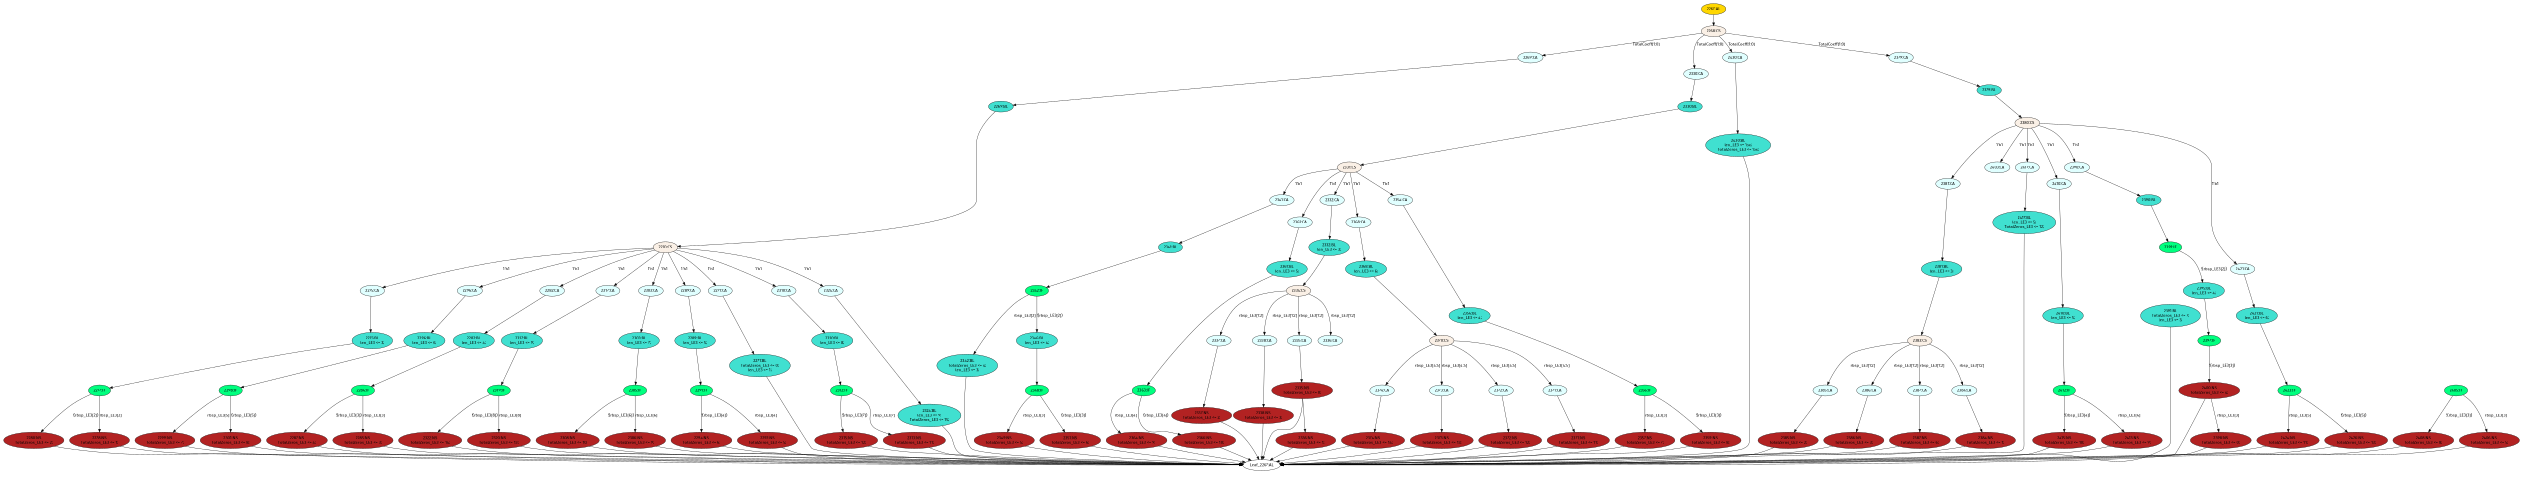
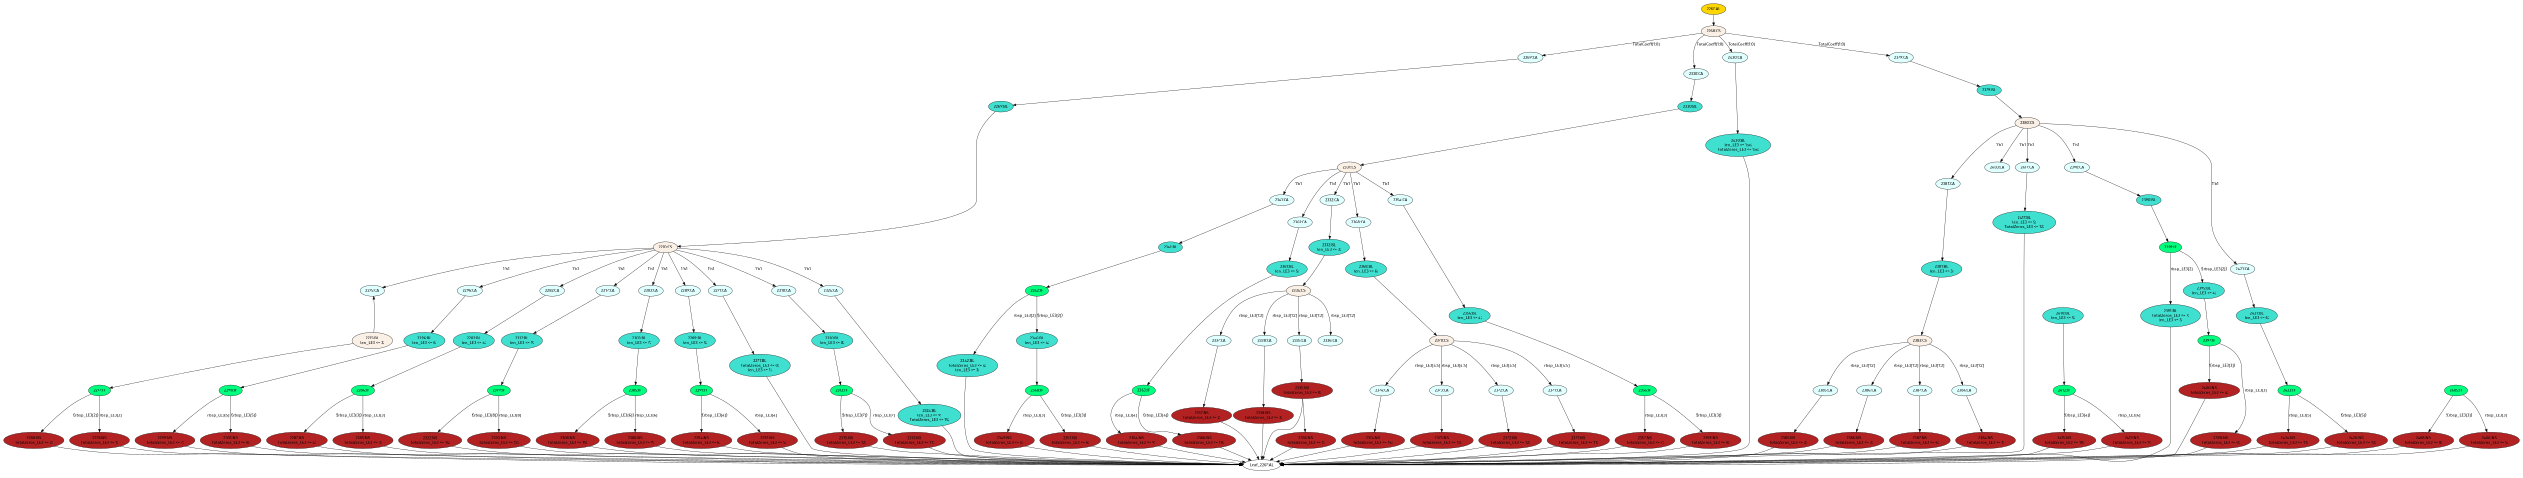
(2059, 184) -> none
none -> (2171, 277)
(370, 313) -> (374, 316)
(372, 341) -> (372, 341)
(2215, 414) -> (2242, 383)
